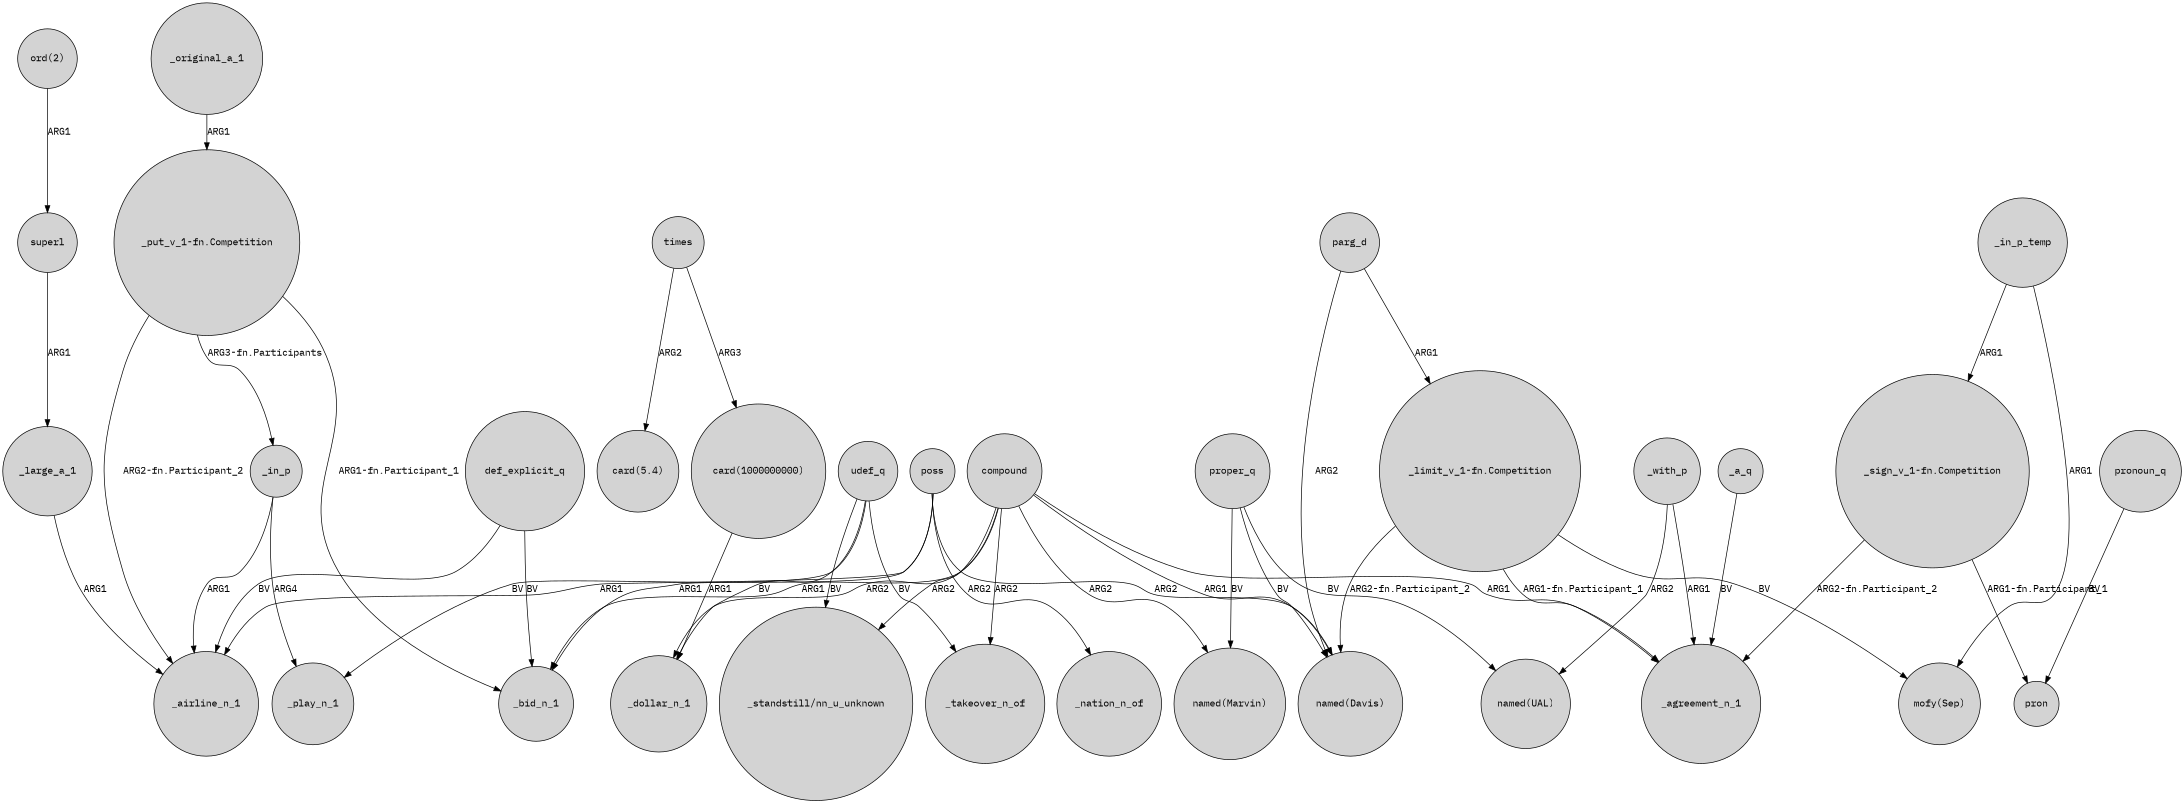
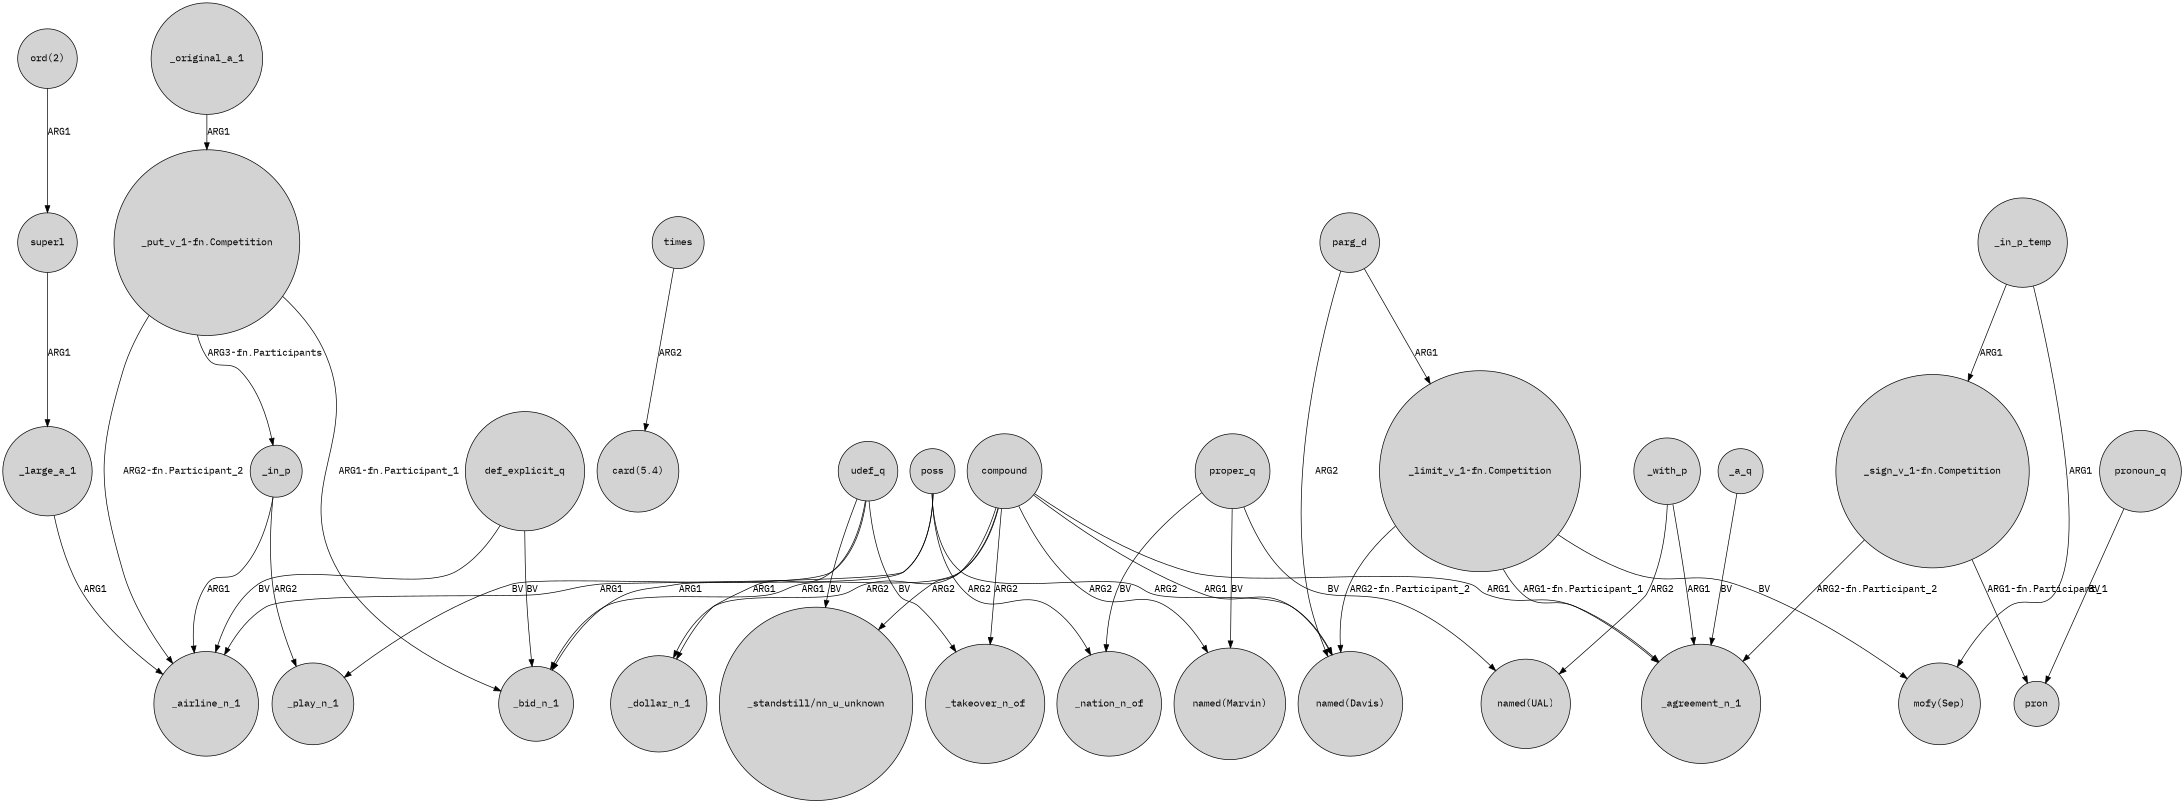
(759, 471) -> none
(1271, 586) -> (1135, 558)
(286, 589) -> (286, 589)
(764, 589) -> (764, 589)
